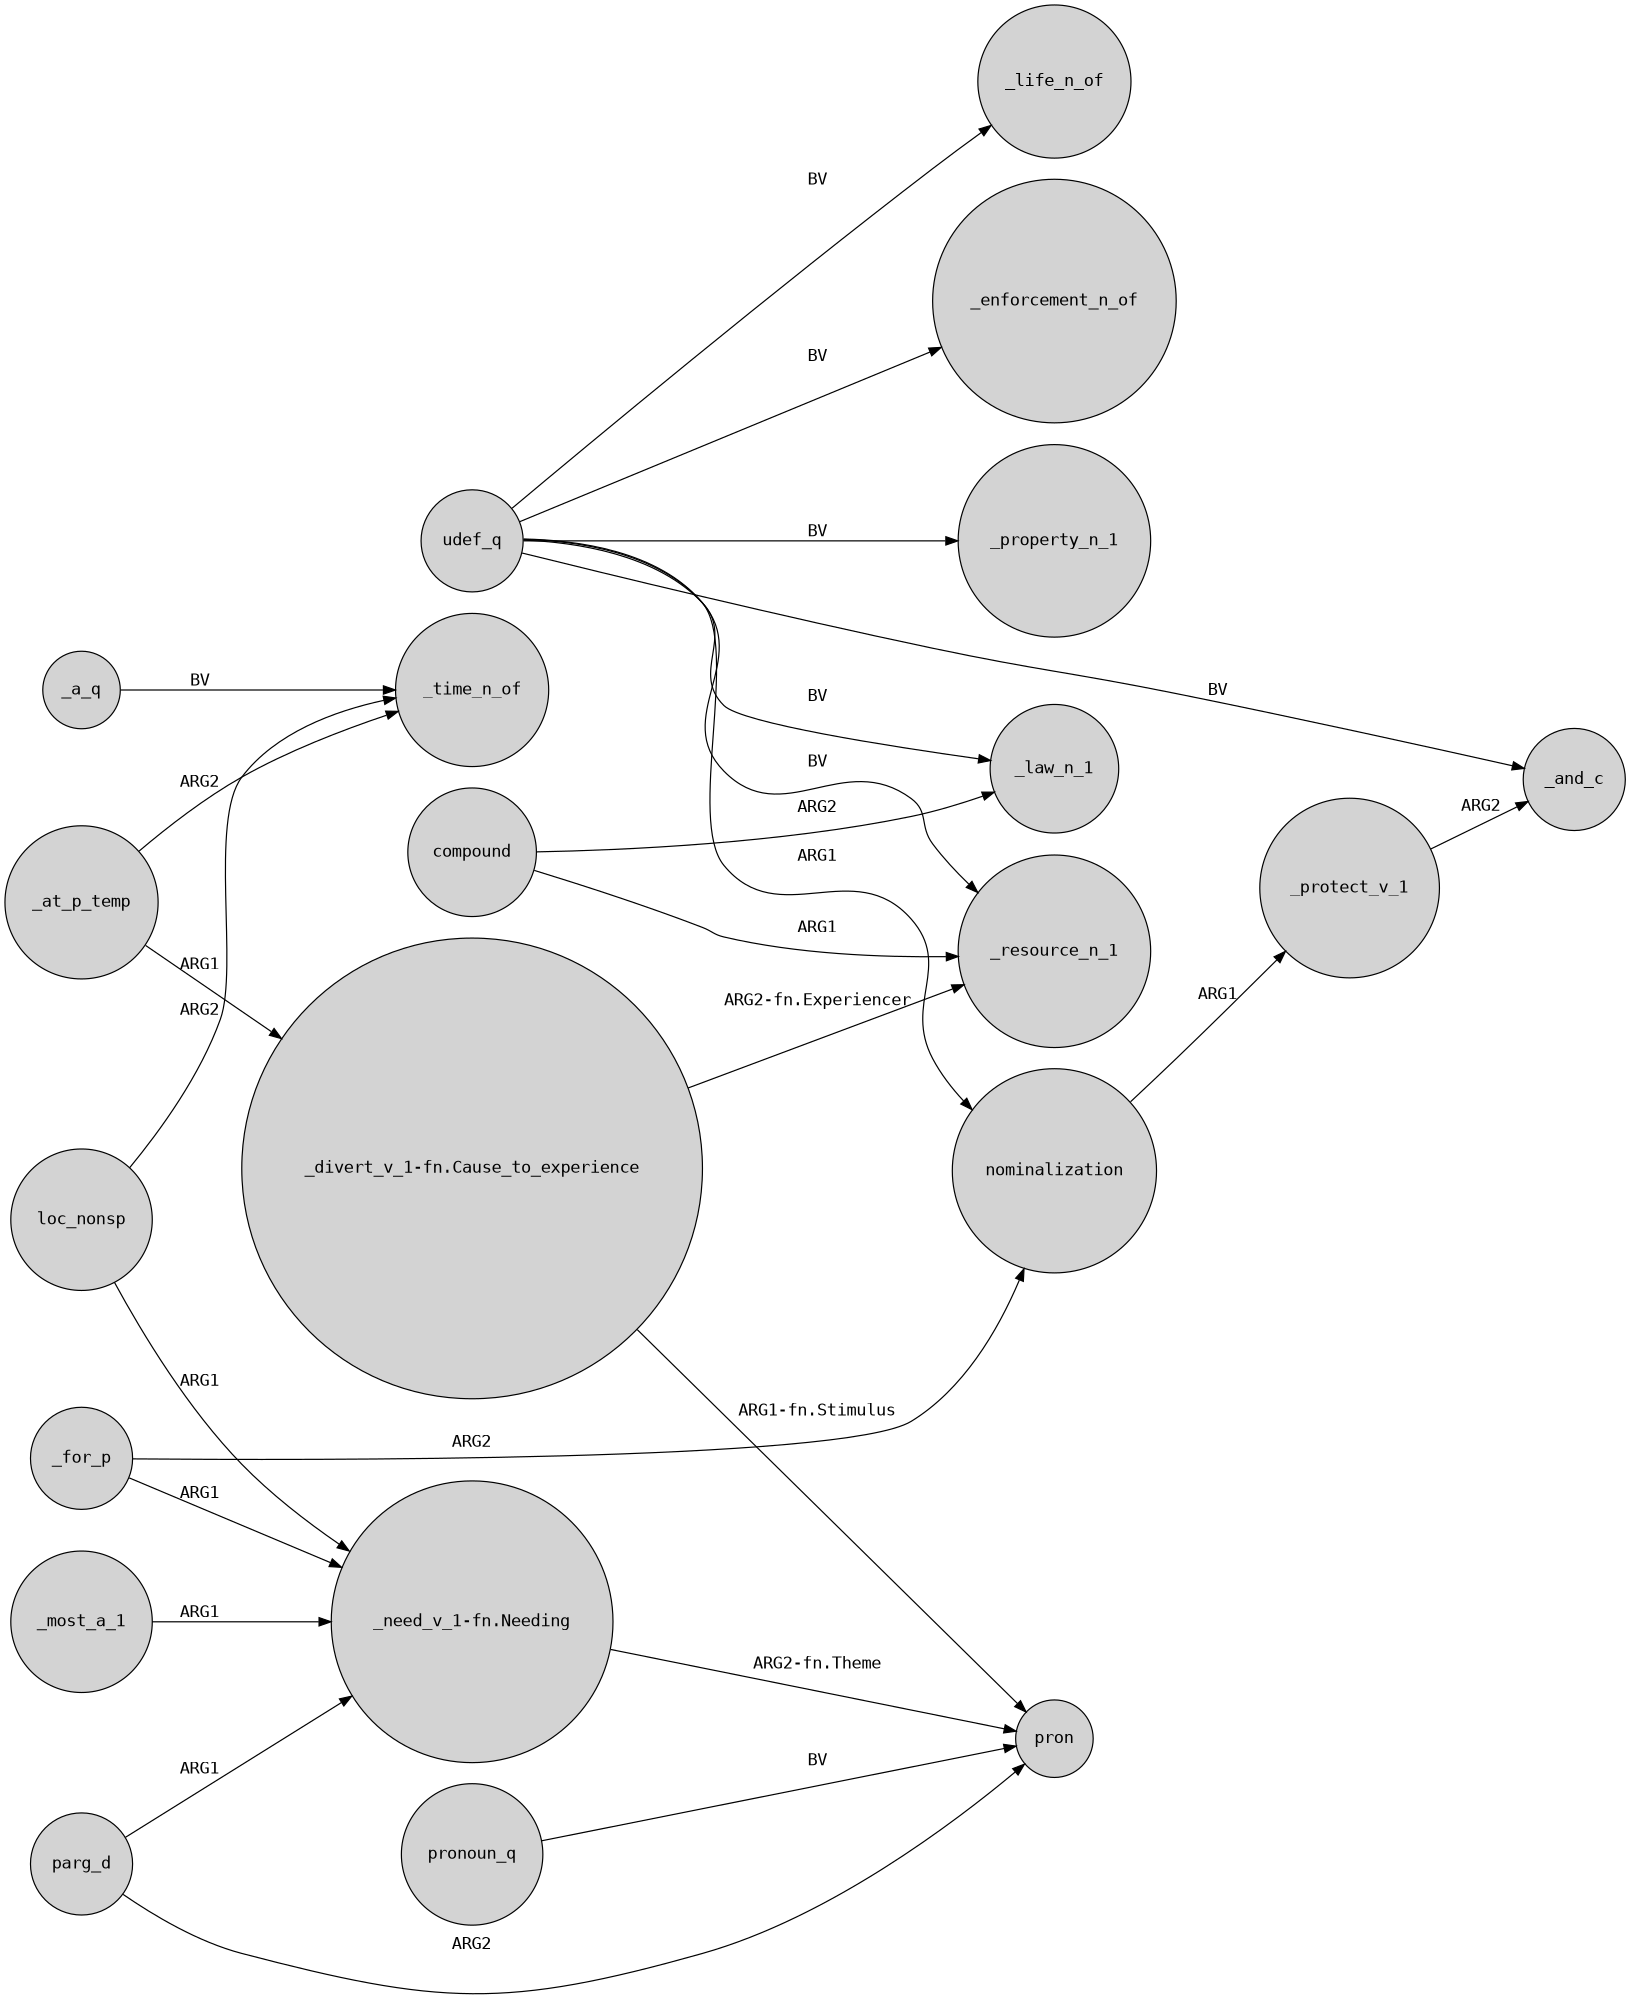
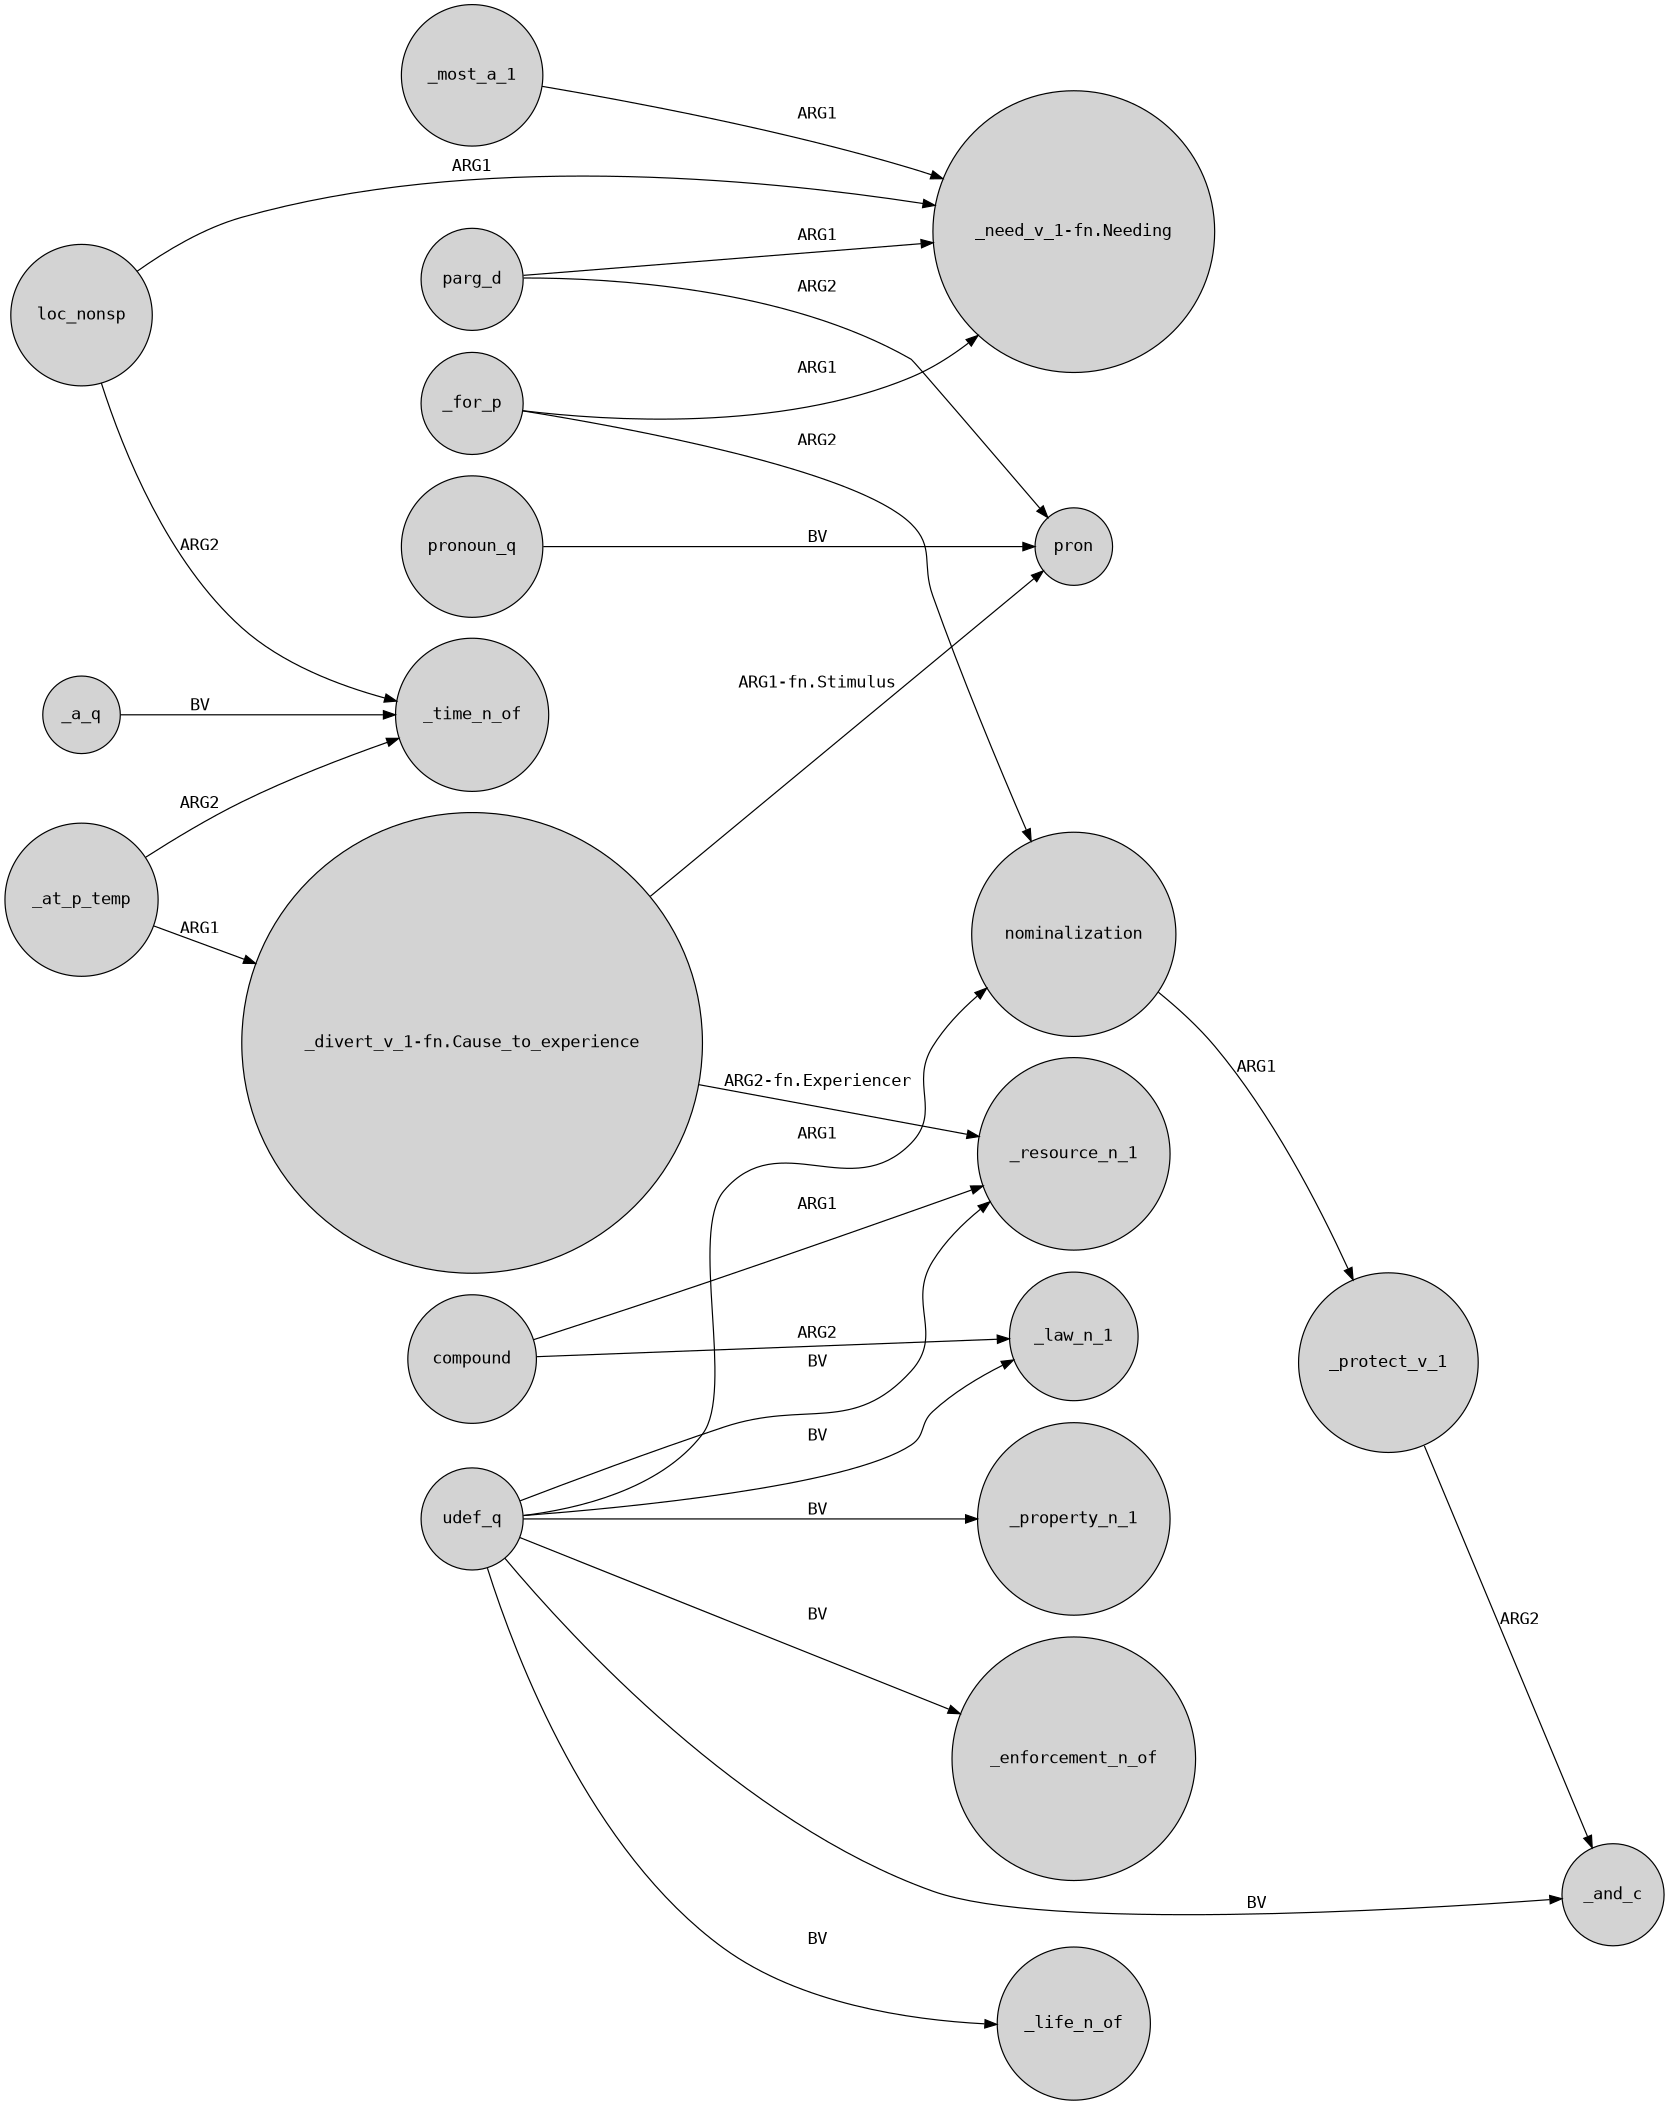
(807, 1689) -> none
